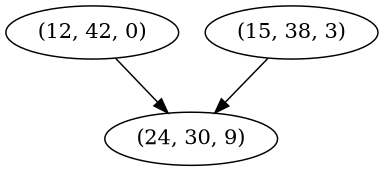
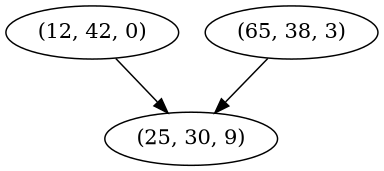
(292, 32) -> (292, 32)
(191, 139) -> (191, 139)
